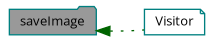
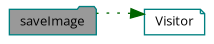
(127, 31) -> (114, 13)
